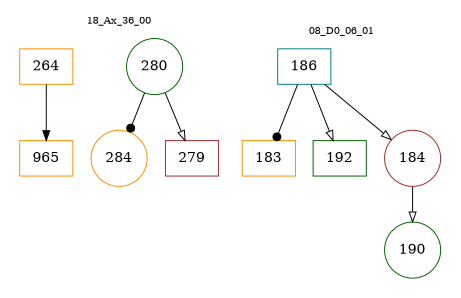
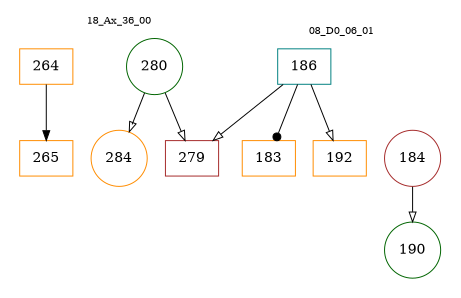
(138, 109) -> (138, 109)
(354, 109) -> (252, 109)
(46, 158) -> (46, 158)
(340, 158) -> (340, 158)
